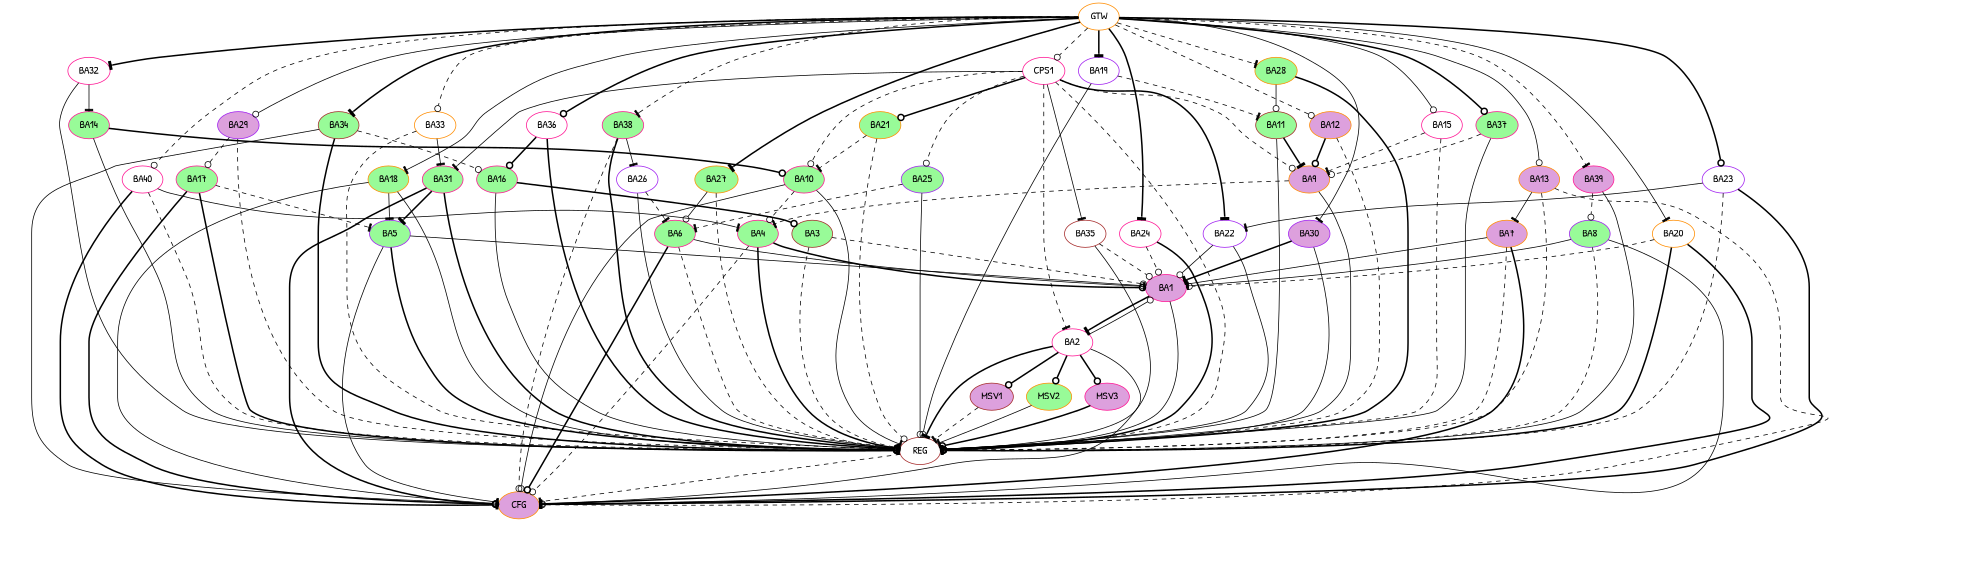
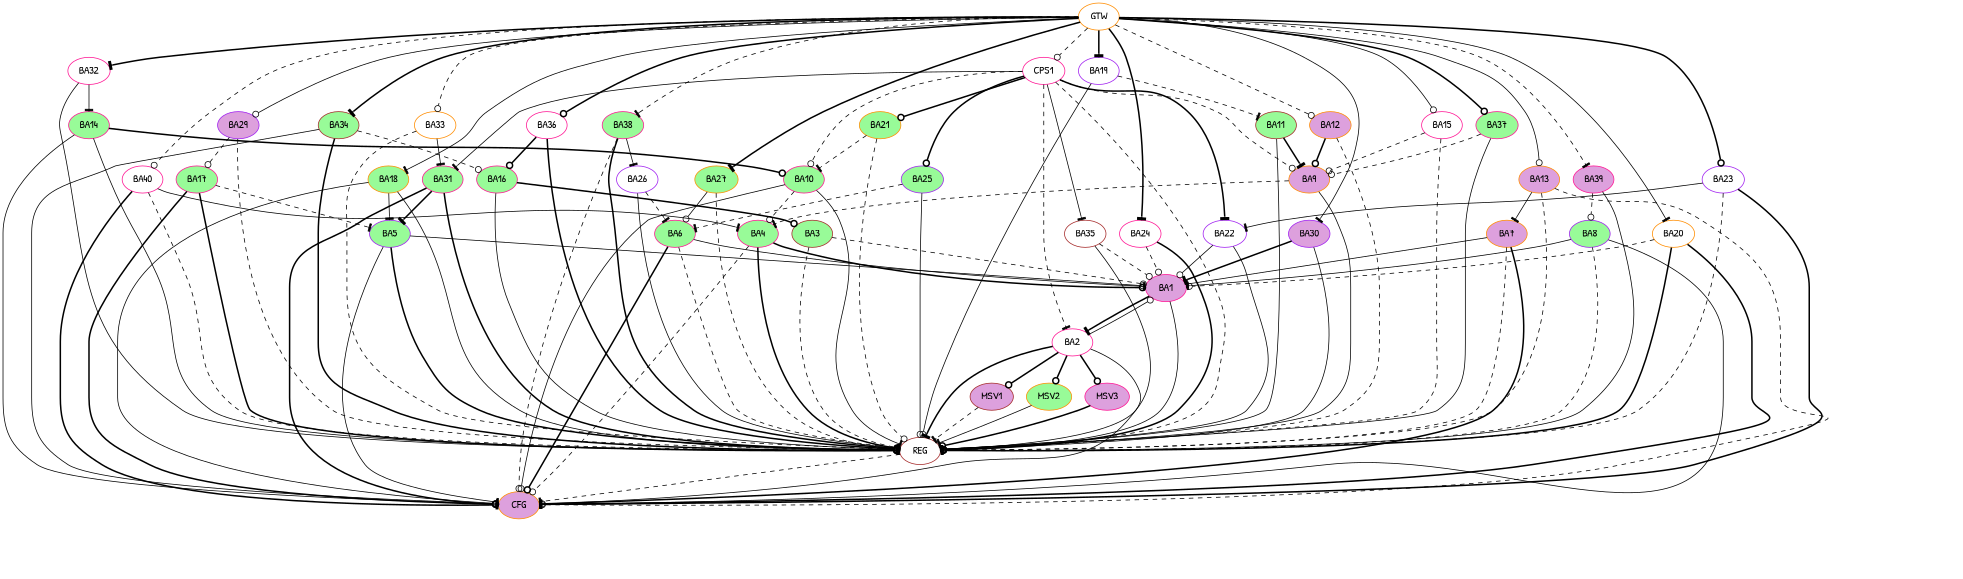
(1276, 71) -> none
(963, 104) -> (963, 104)
(1377, 152) -> (1377, 152)
none -> (81, 476)
